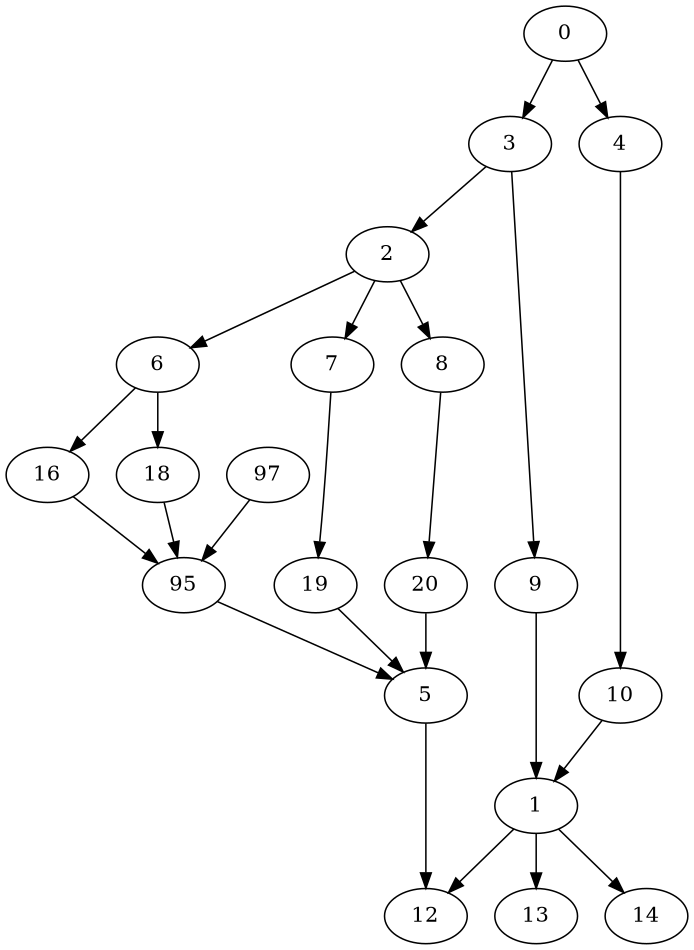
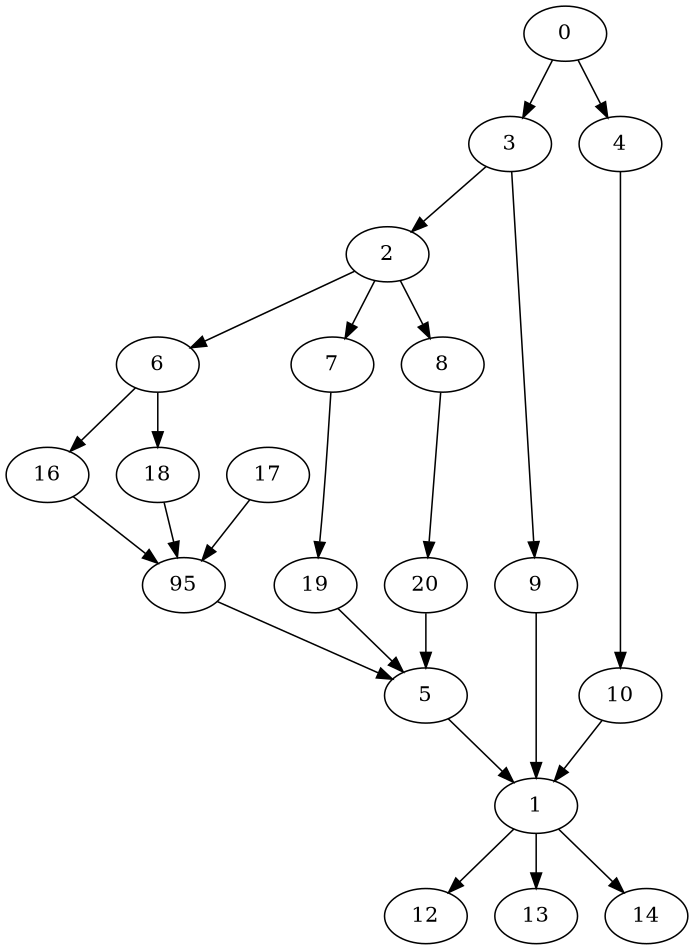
(268, 475) -> (268, 475)
(426, 798) -> (475, 745)
